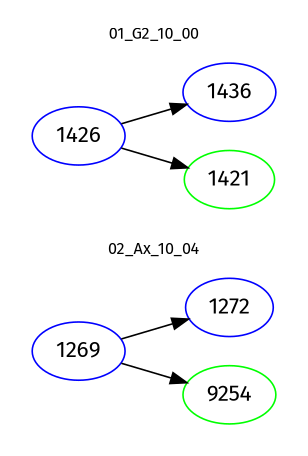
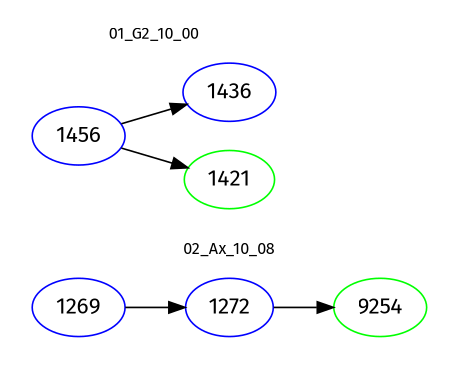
(79, 136) -> (79, 136)
(154, 250) -> (229, 250)
(146, 371) -> (295, 307)
